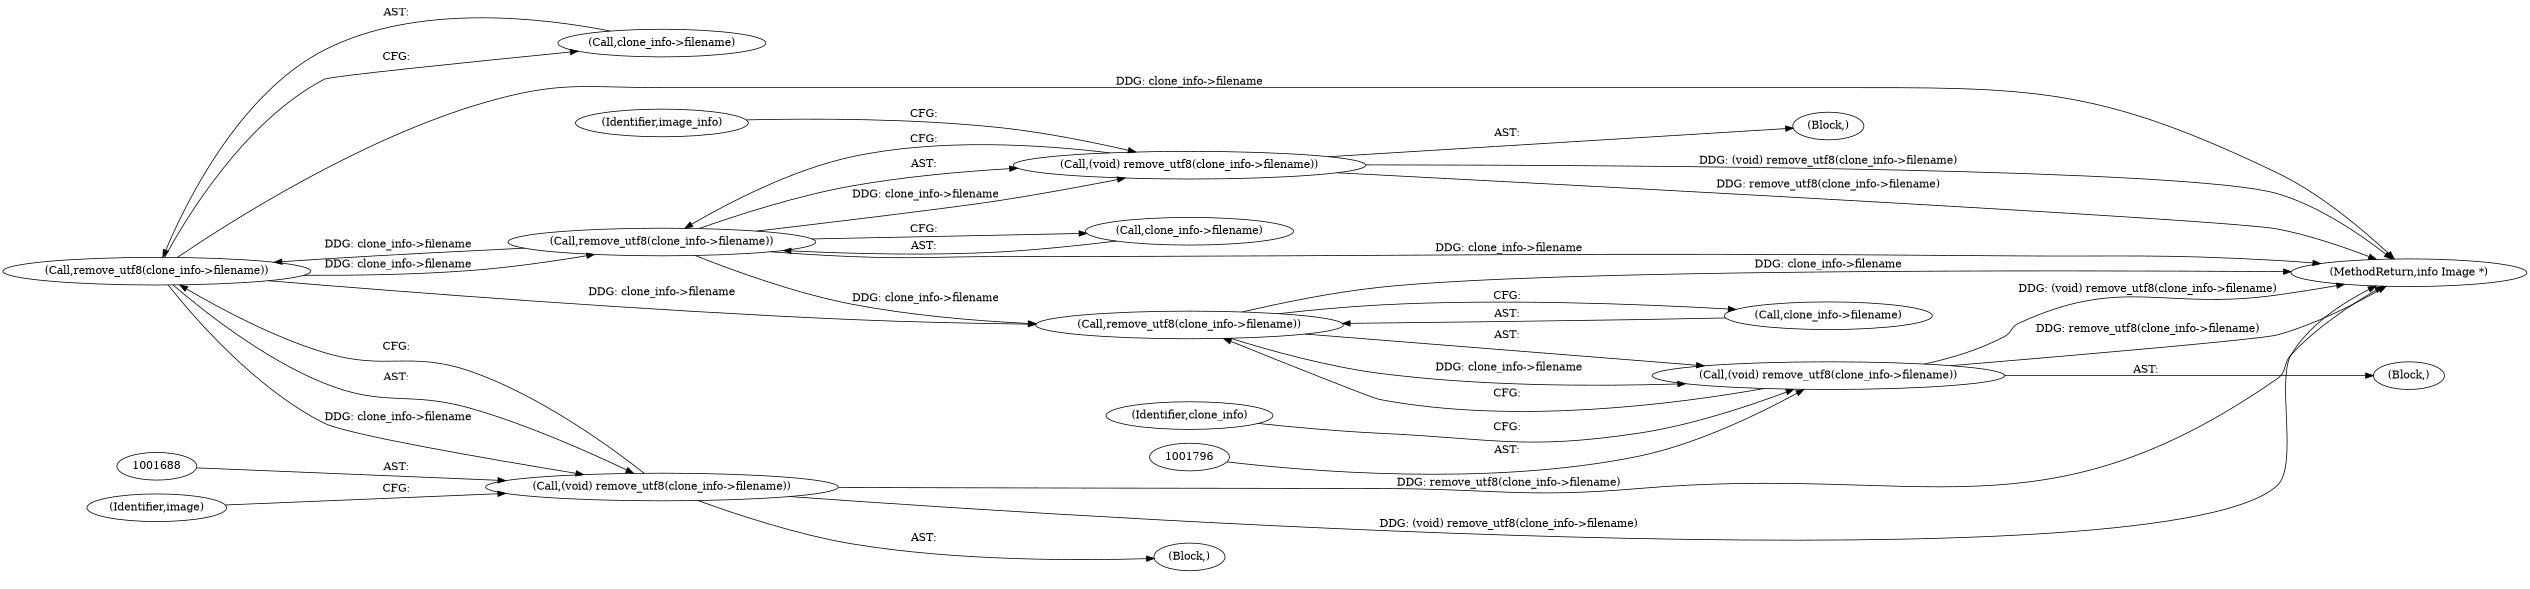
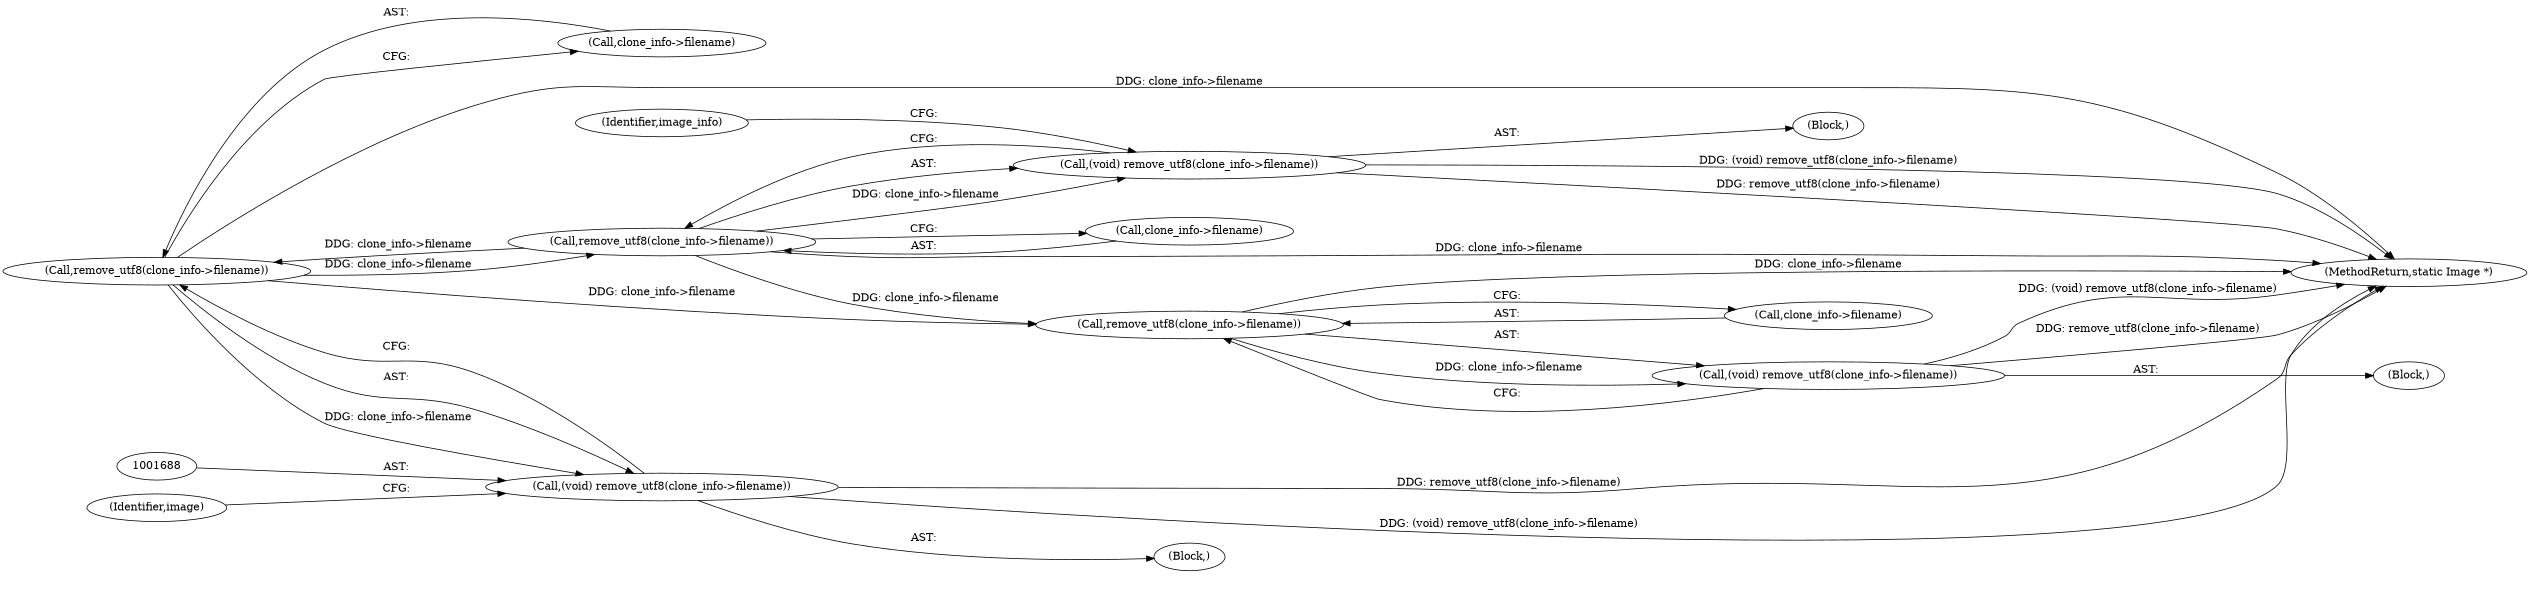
(2409, 273) -> (2409, 273)
(1189, 416) -> none
(1189, 457) -> none
